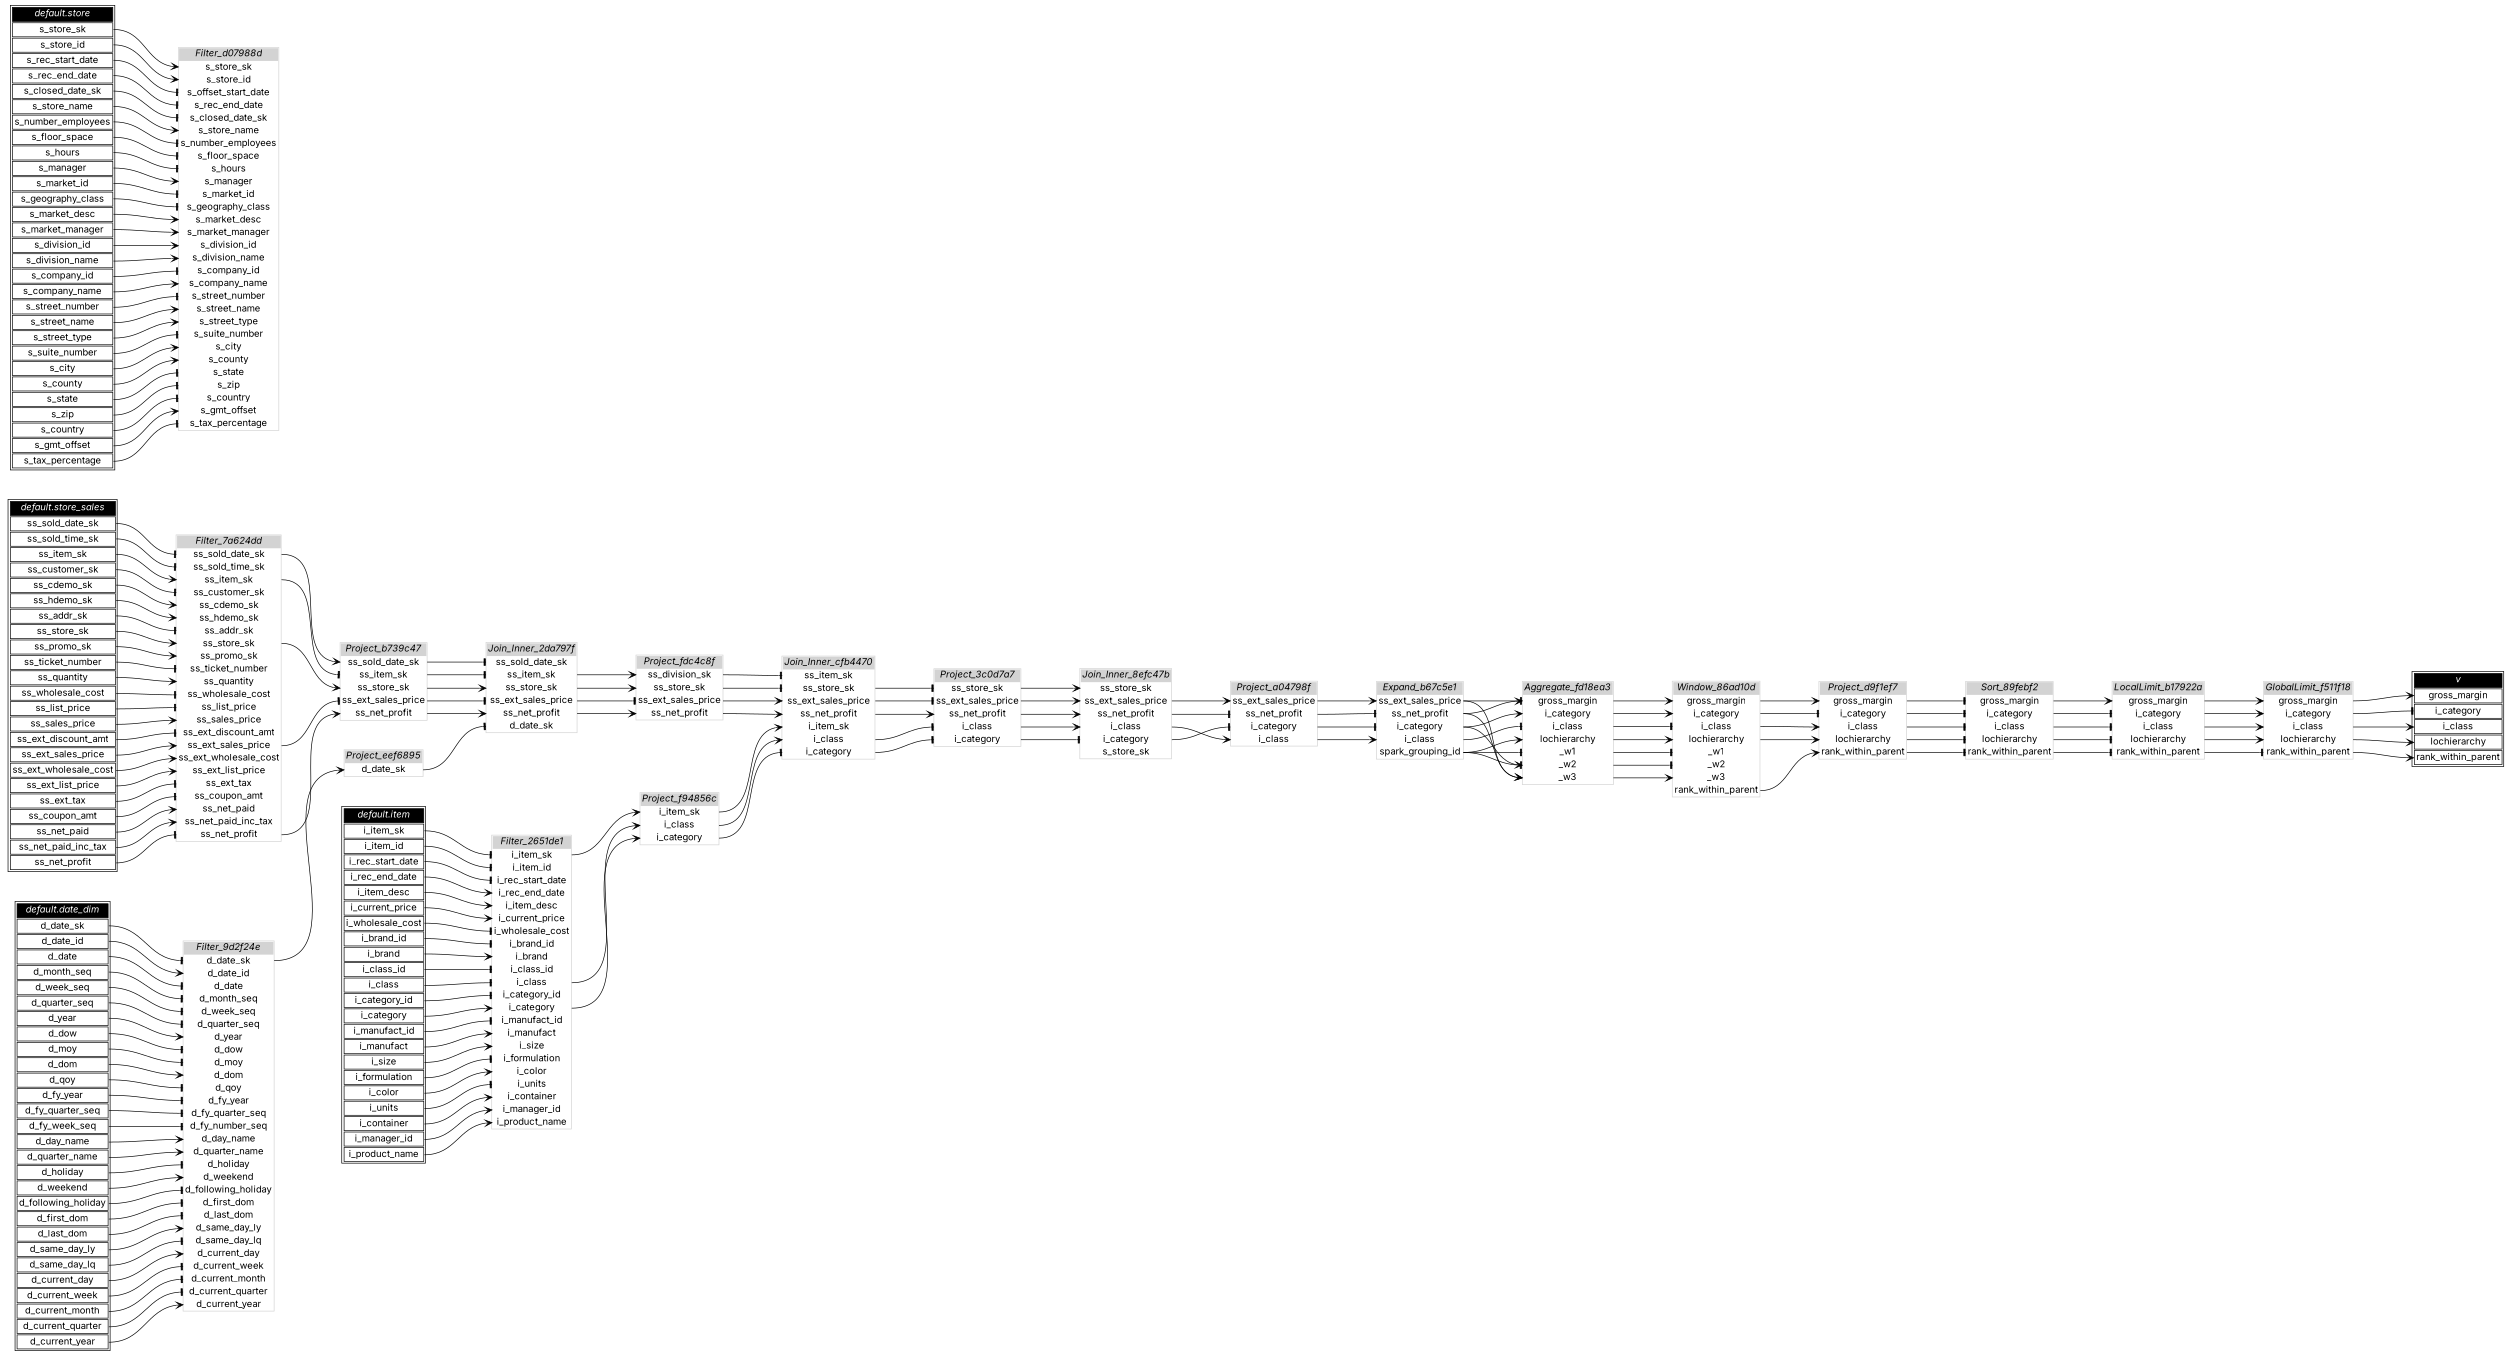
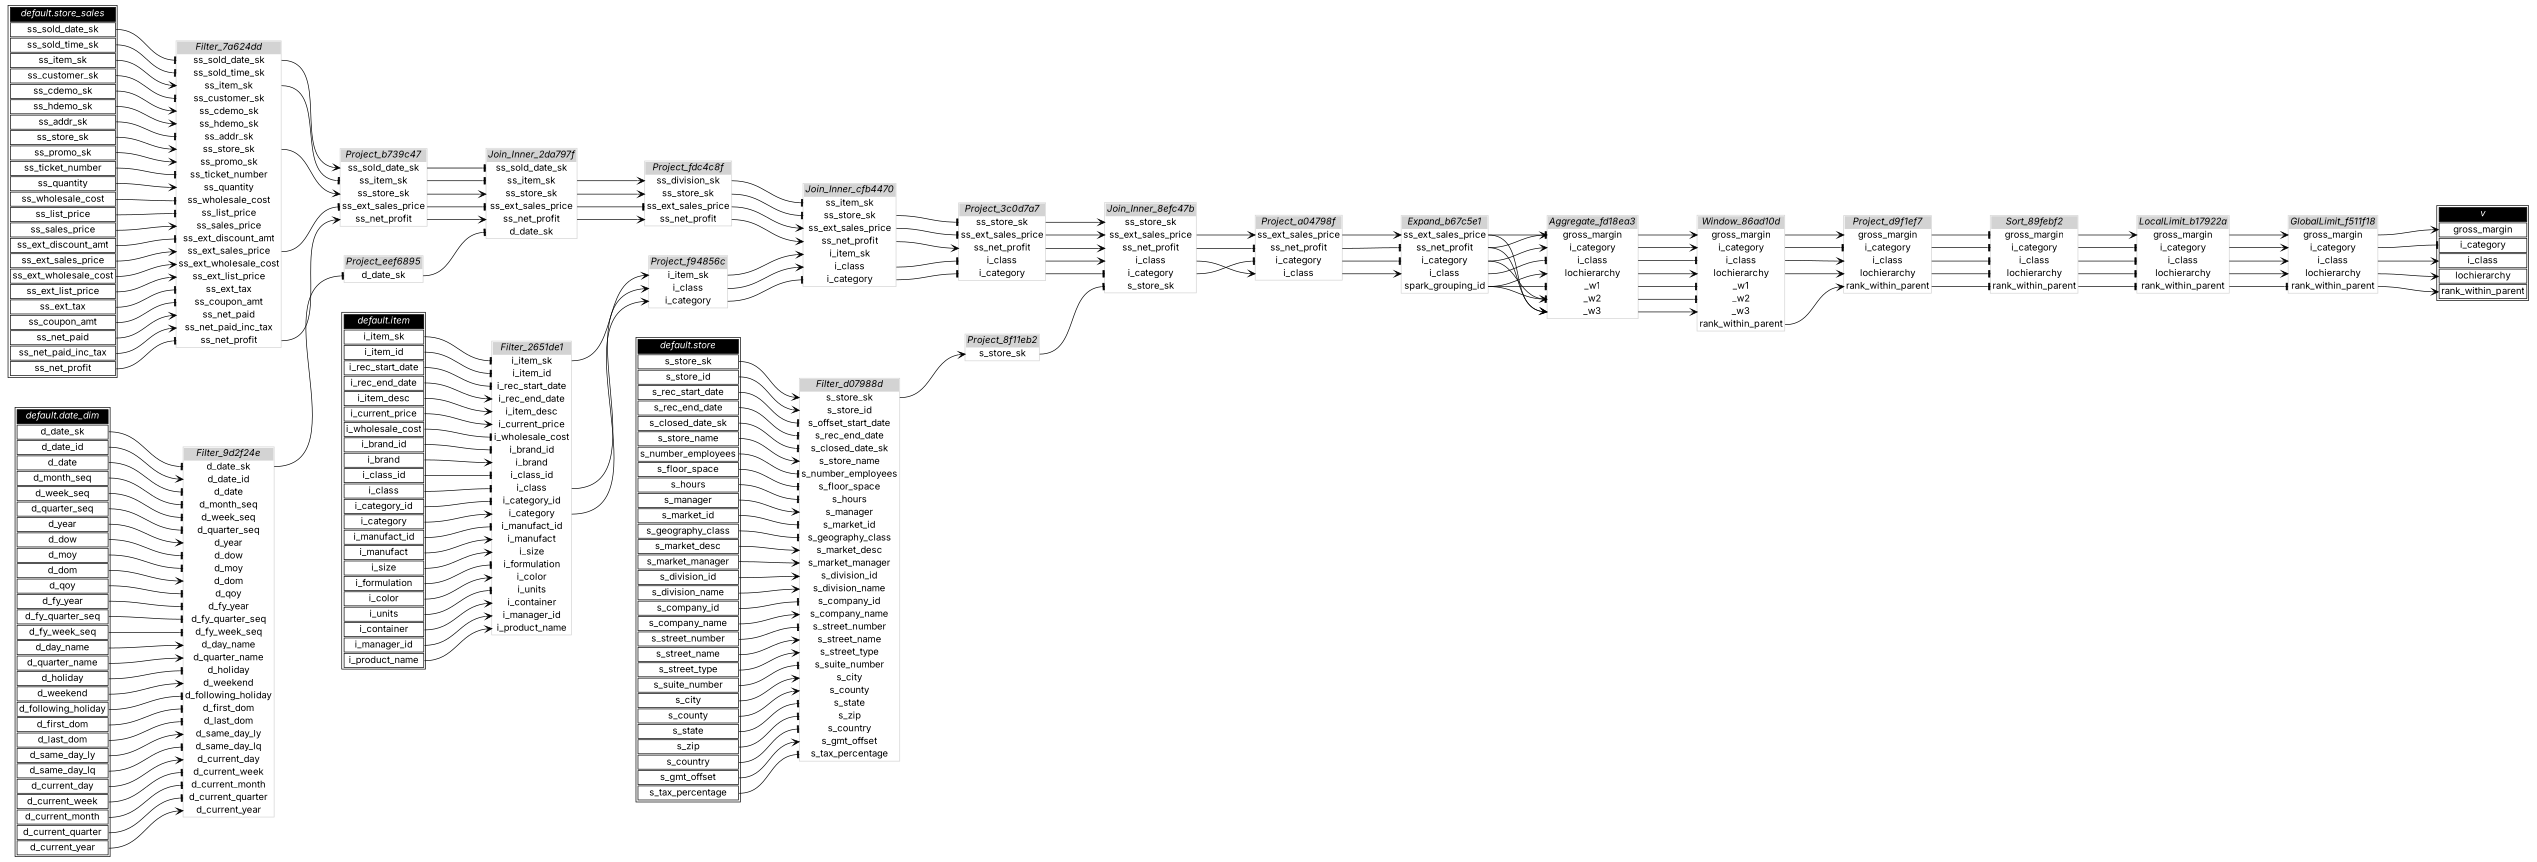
none -> (1002, 347)
(309, 869) -> (309, 373)
(229, 1126) -> (229, 632)
